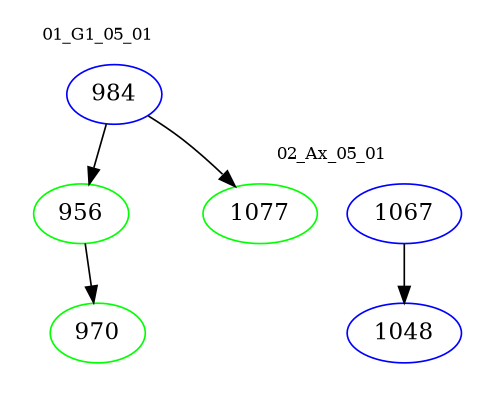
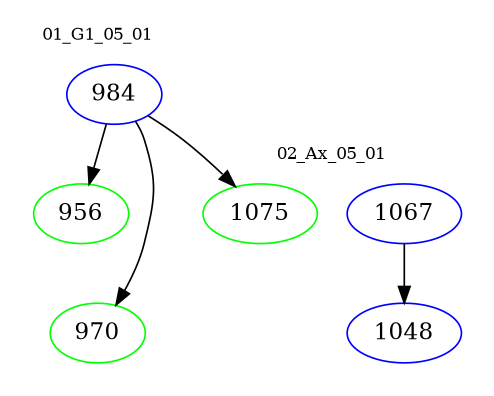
(260, 214) -> (260, 214)
(88, 265) -> (152, 207)
